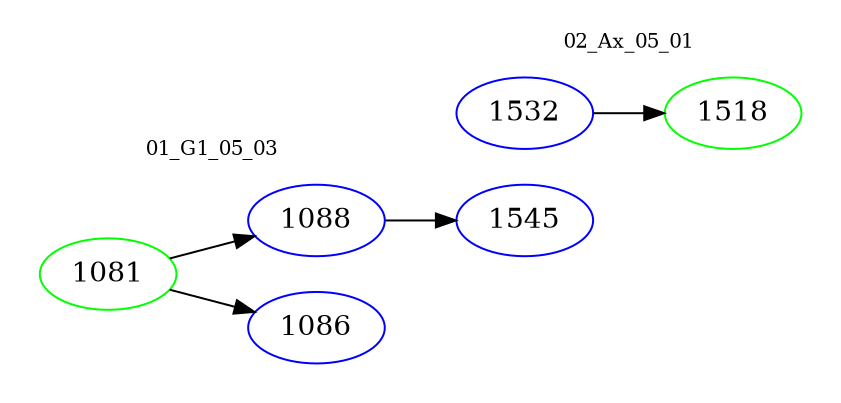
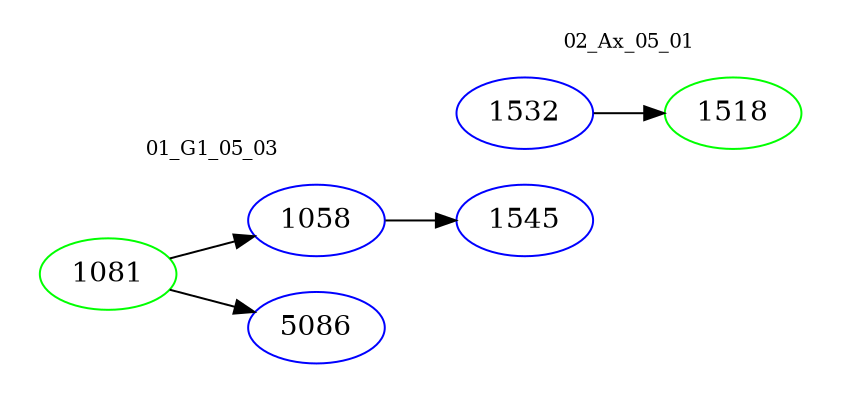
(316, 220) -> (316, 220)
(316, 328) -> (316, 328)
